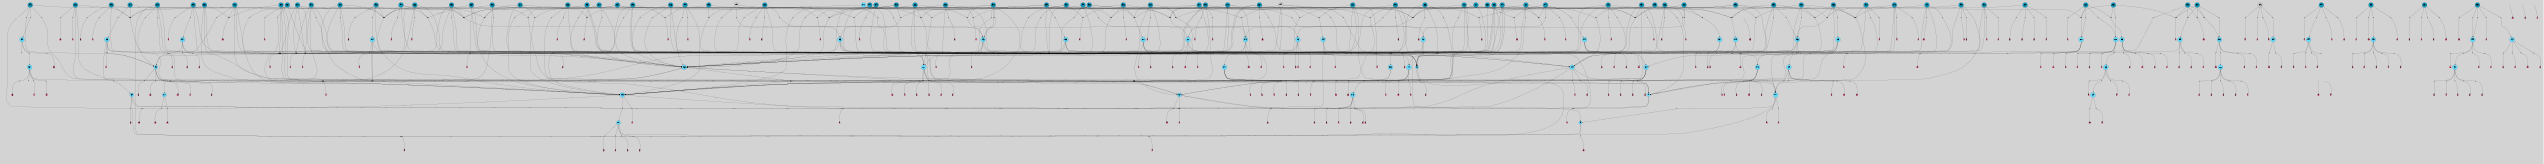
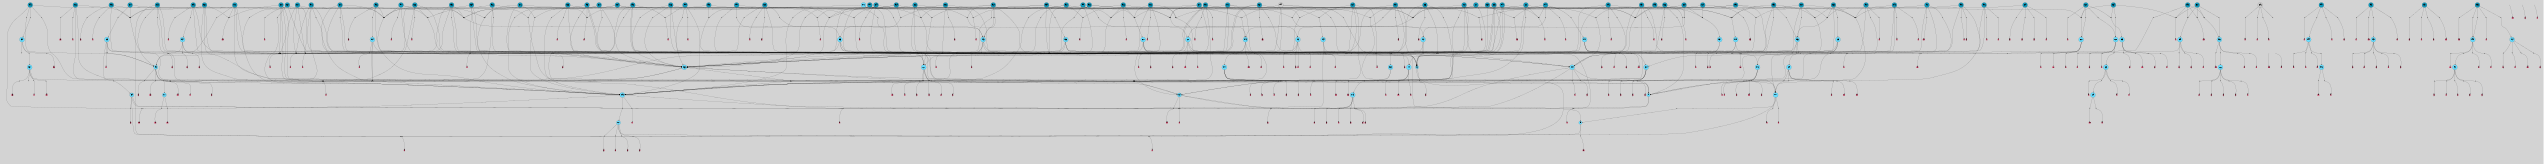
(737, 5) -> (737, 5)
none -> (1703, 5)
(2273, 40) -> none
none -> (2322, 67)
